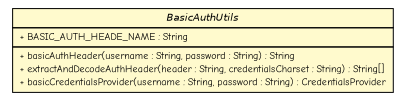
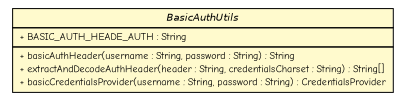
(104, 37) -> (103, 37)
